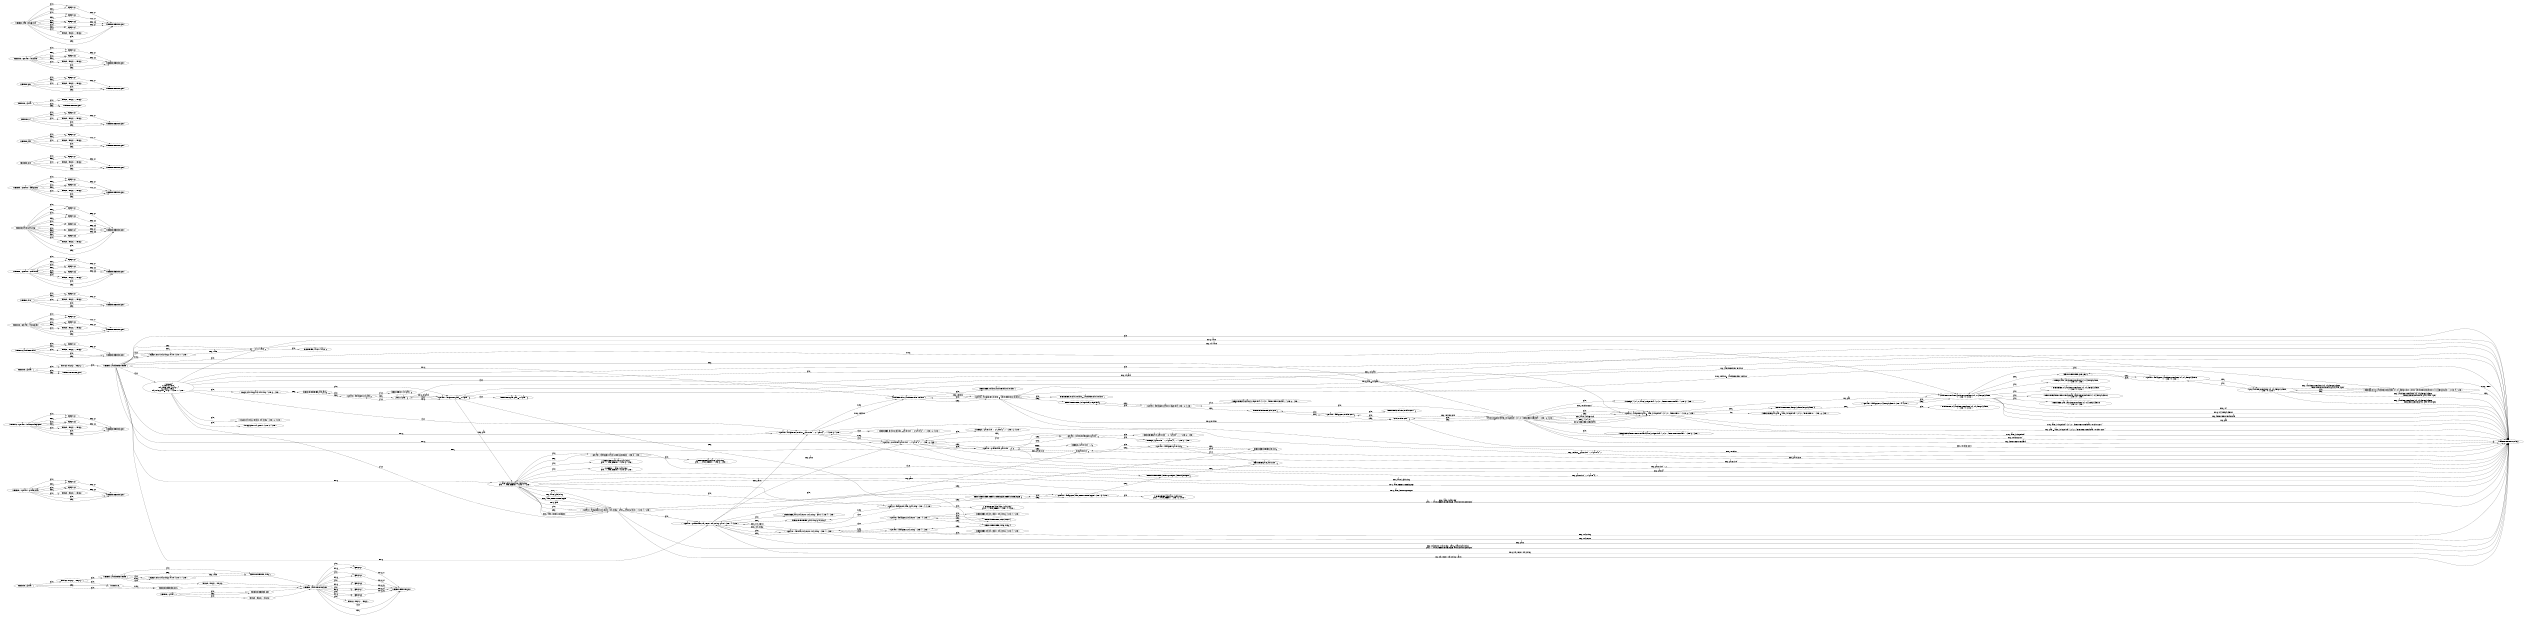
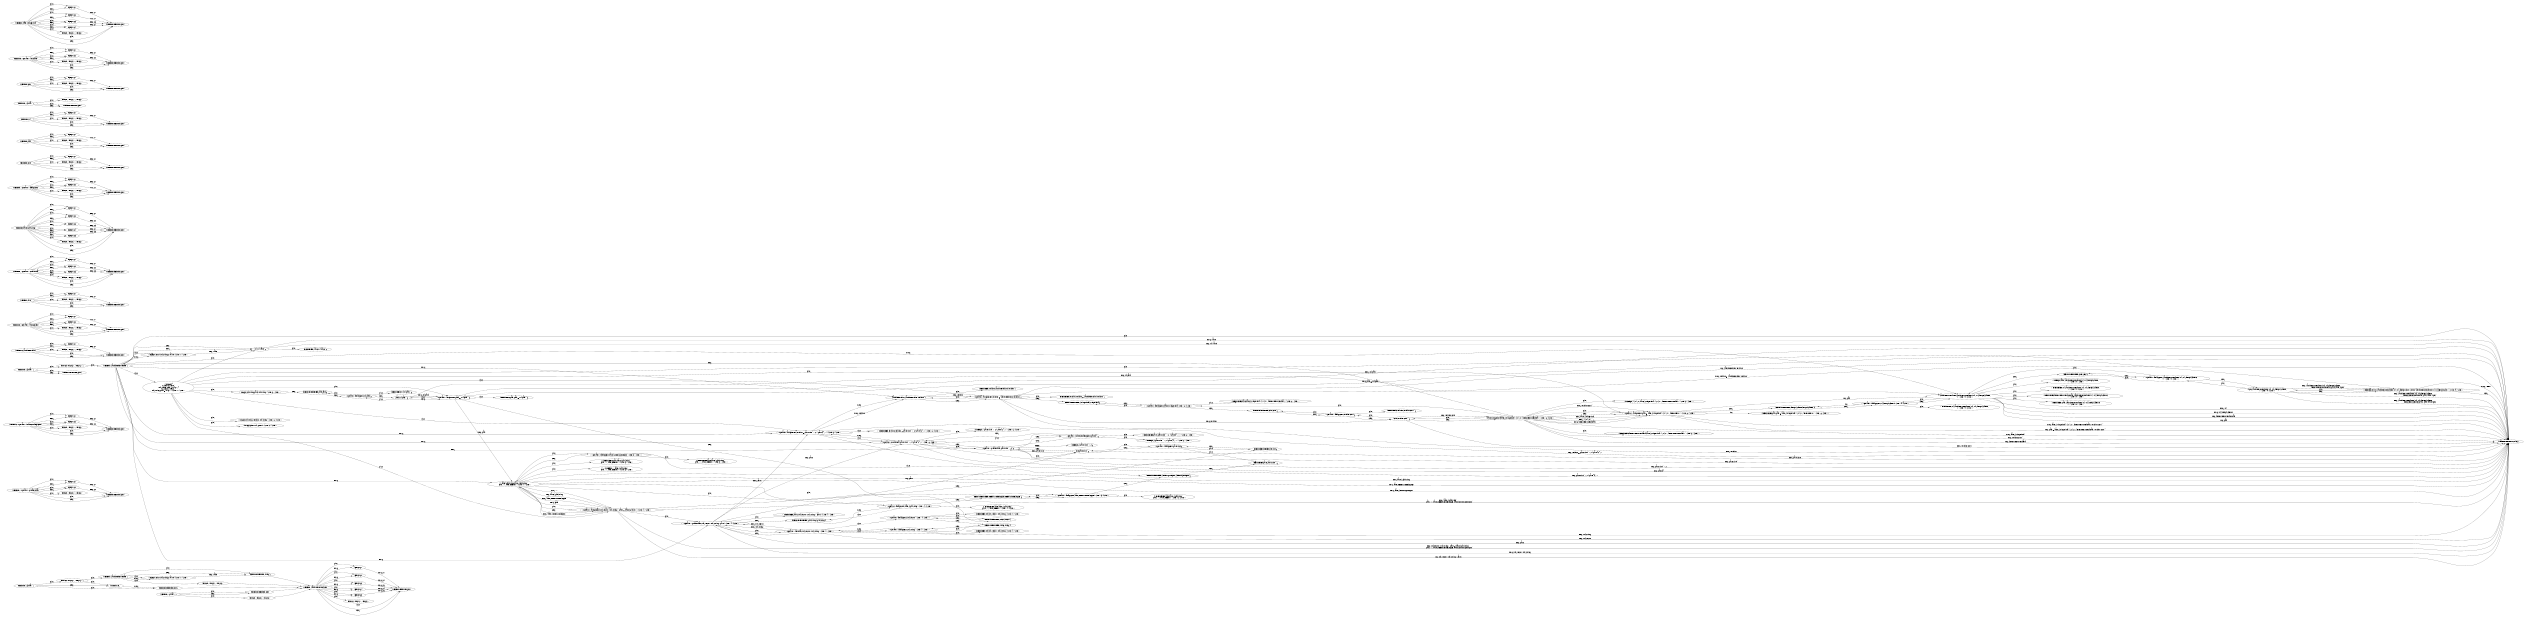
none -> (1839, 406)
none -> (1044, 457)
none -> (954, 531)
